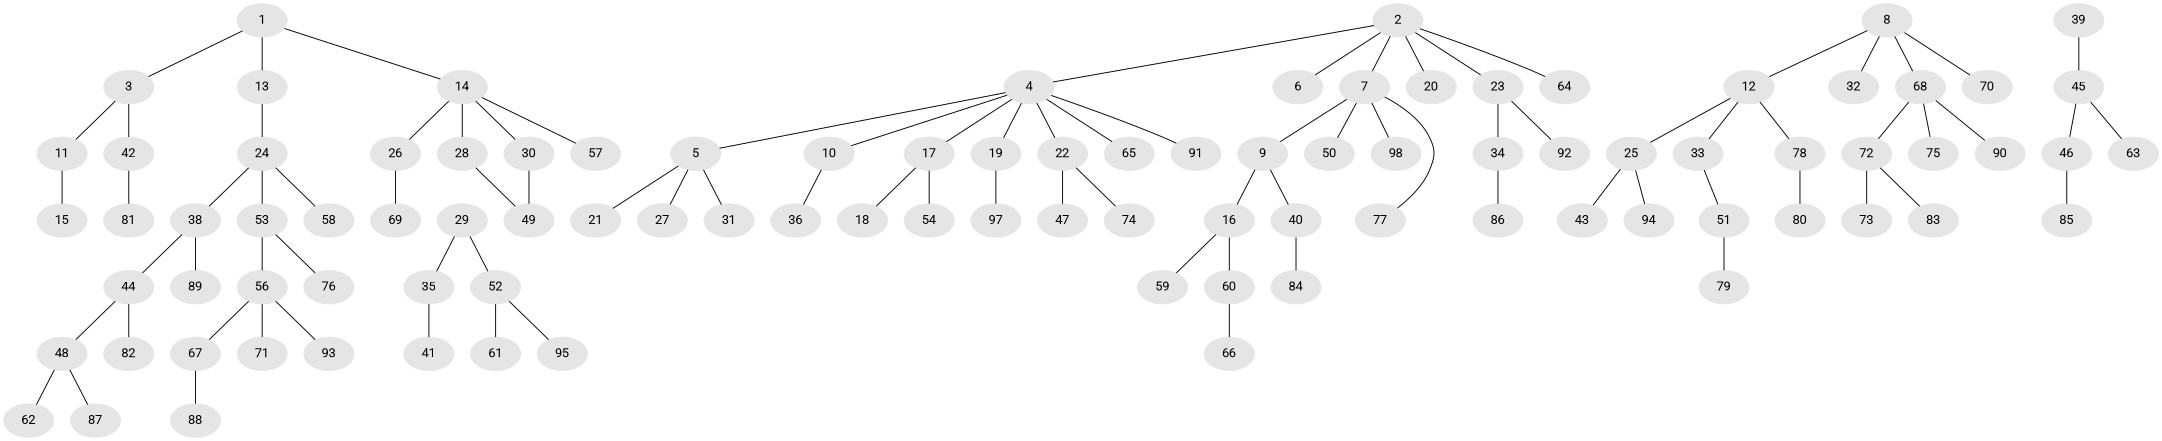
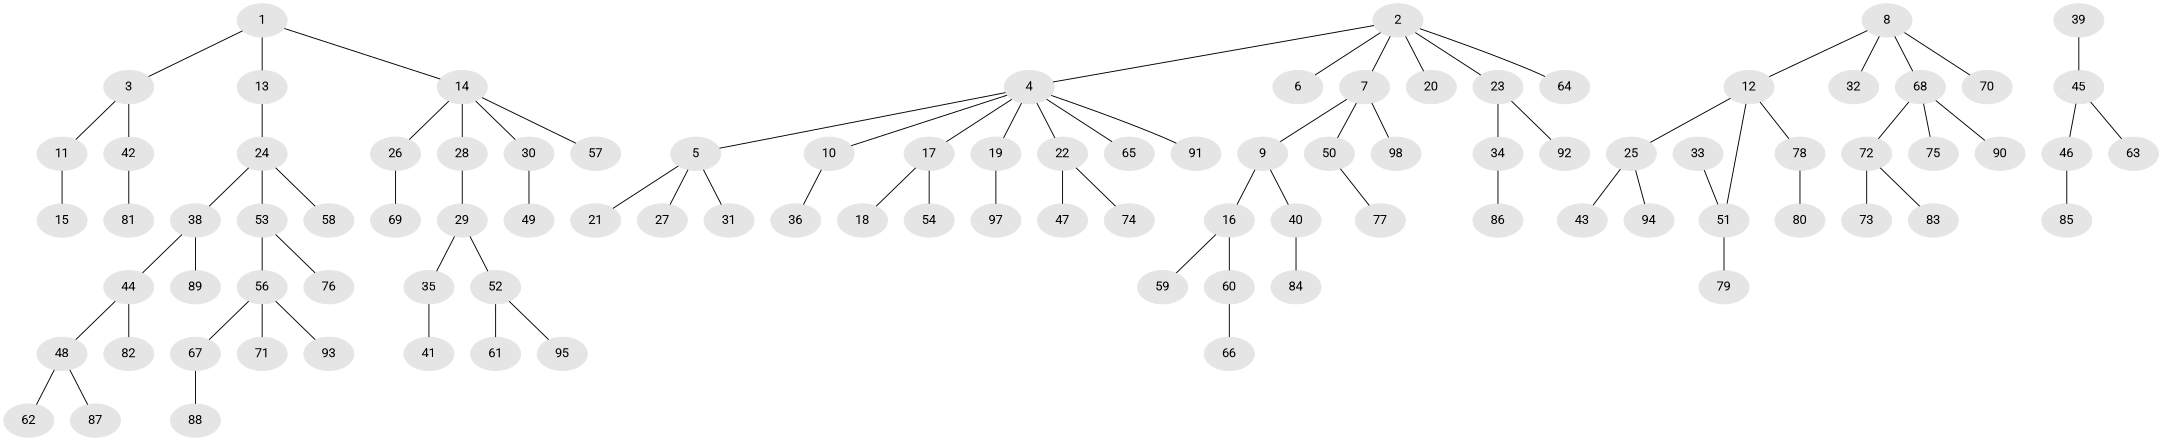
(1724, 120) -> (1737, 154)
(1433, 148) -> (1355, 187)
(496, 187) -> (462, 187)
